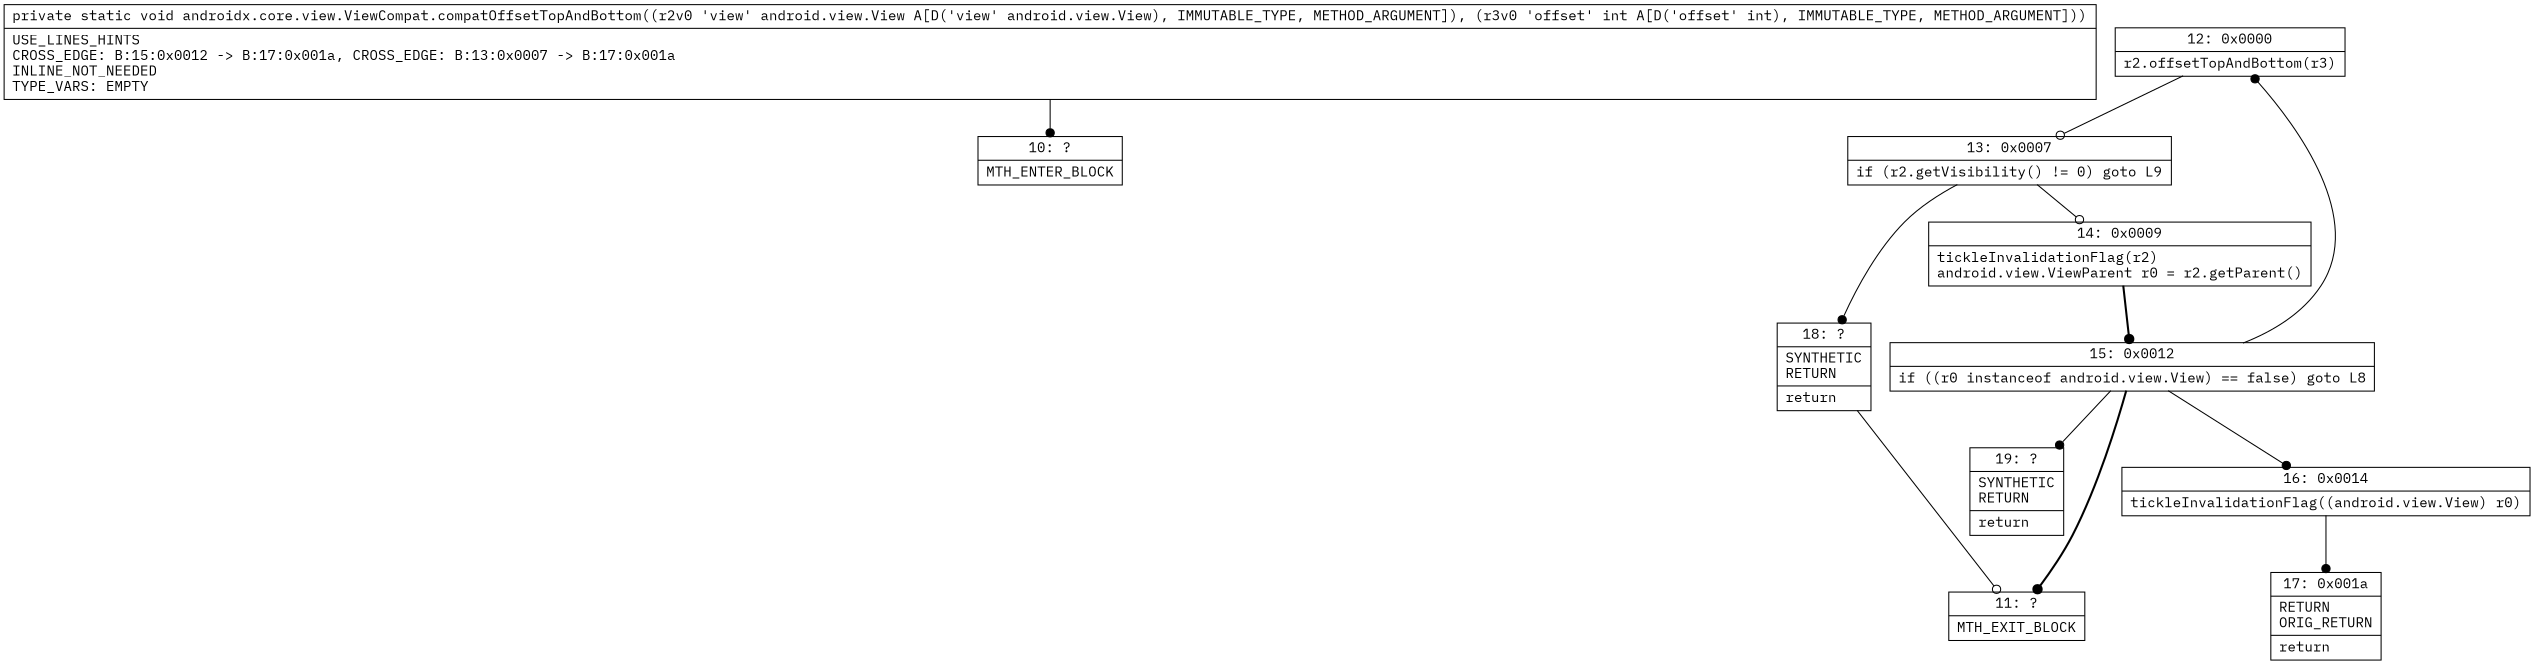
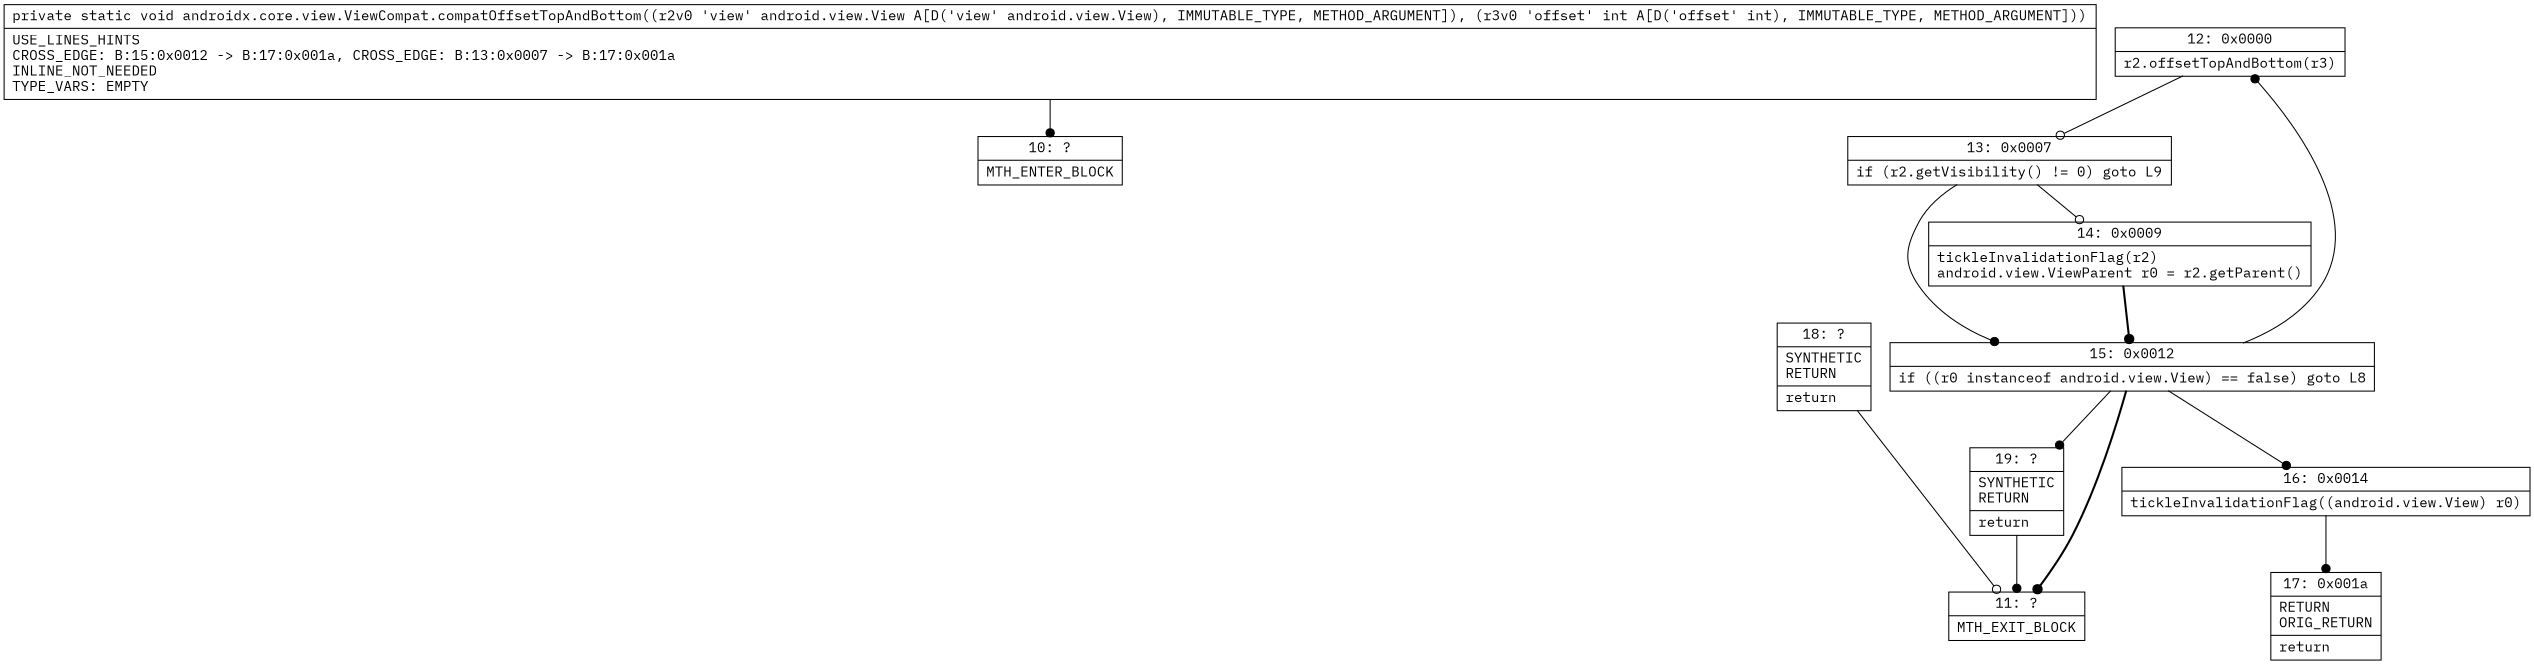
(1889, 240) -> (1911, 272)
none -> (2017, 560)
